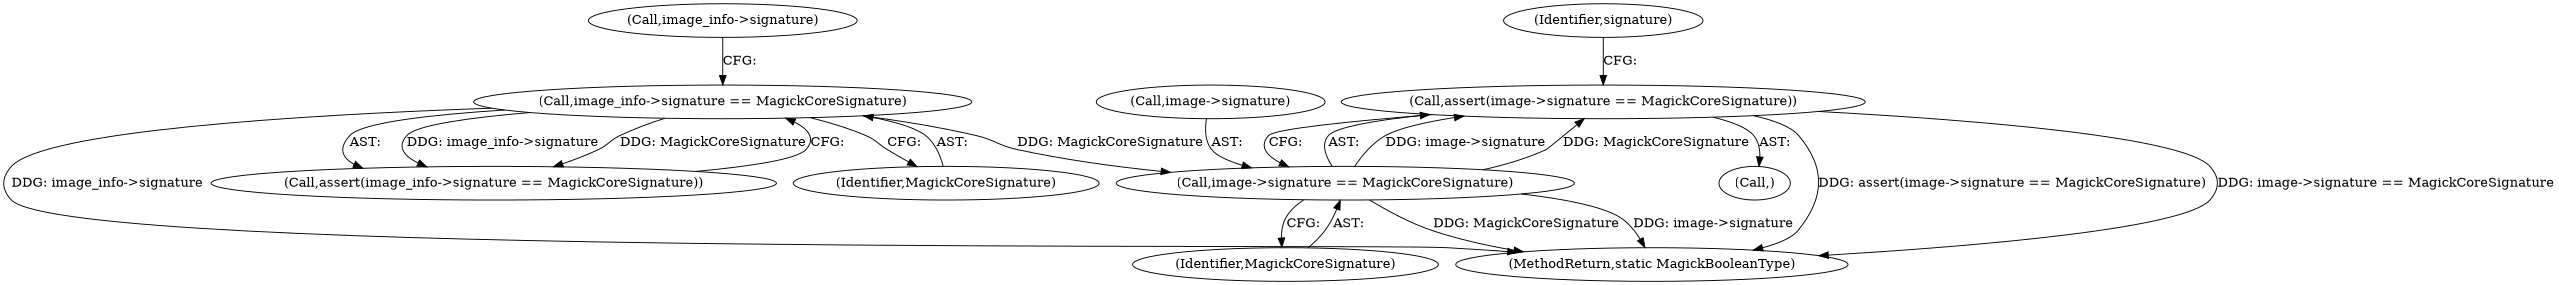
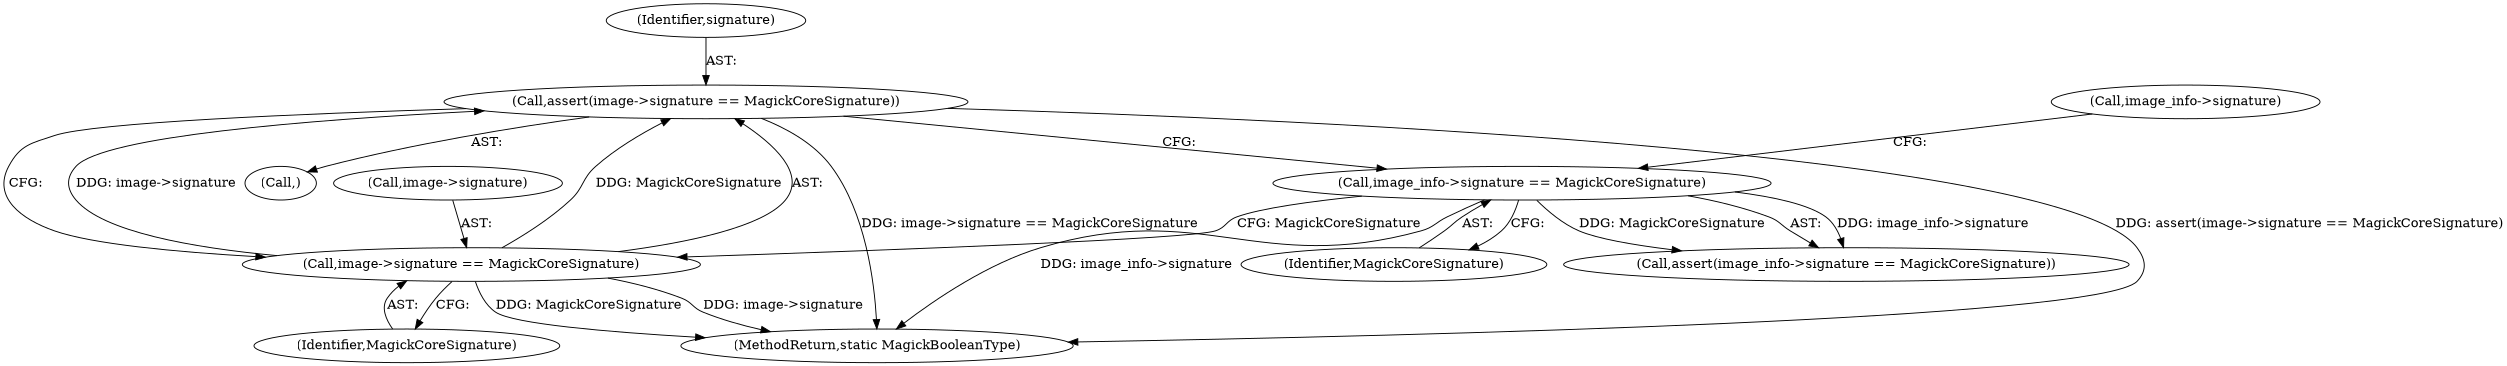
(1622, 61) -> (724, 61)
(1110, 143) -> (1329, 224)
(770, 162) -> (1110, 142)
